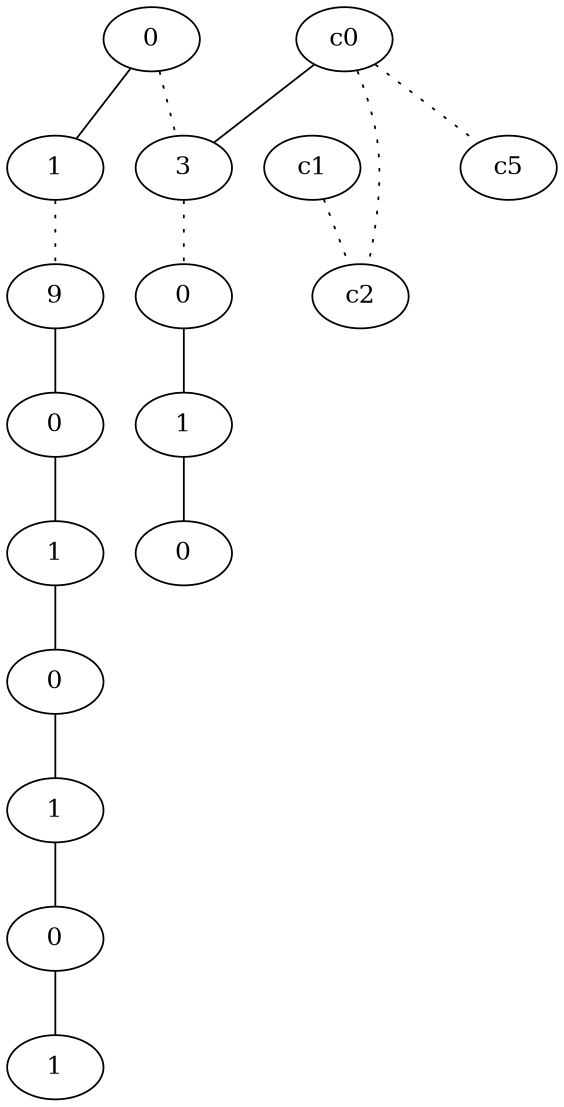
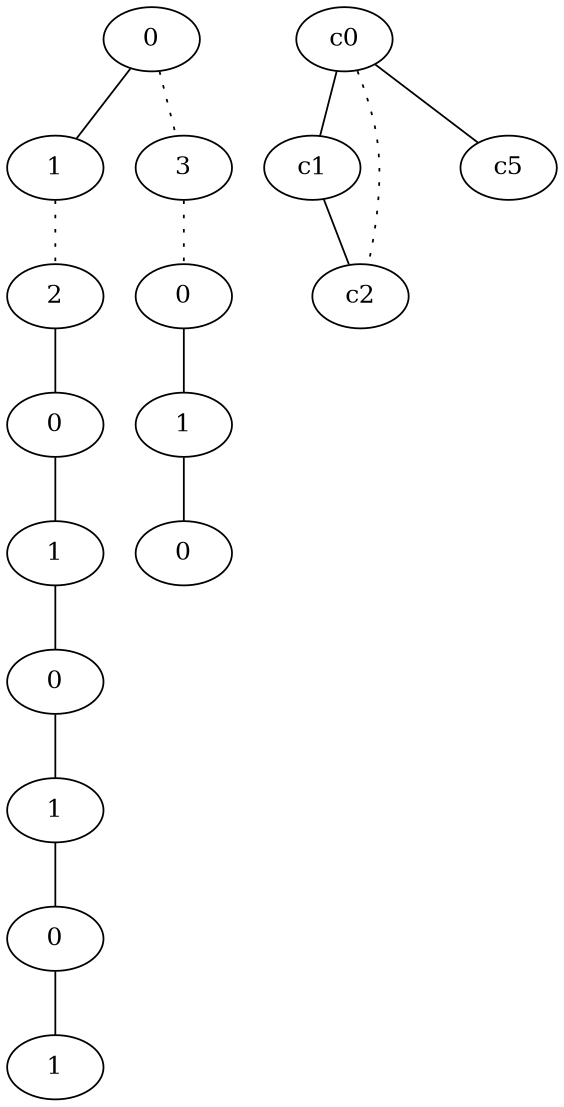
(264, 104) -> (328, 104)
(427, 104) -> (427, 104)
(336, 232) -> (336, 232)
(55, 296) -> (55, 296)
